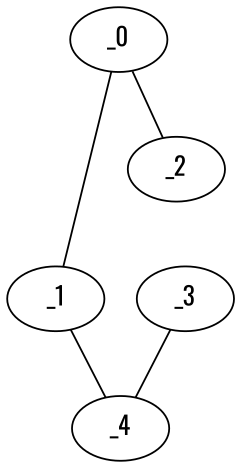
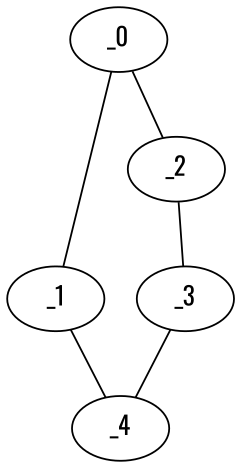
none -> (181, 234)
